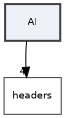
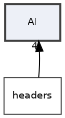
(26, 54) -> (39, 64)
